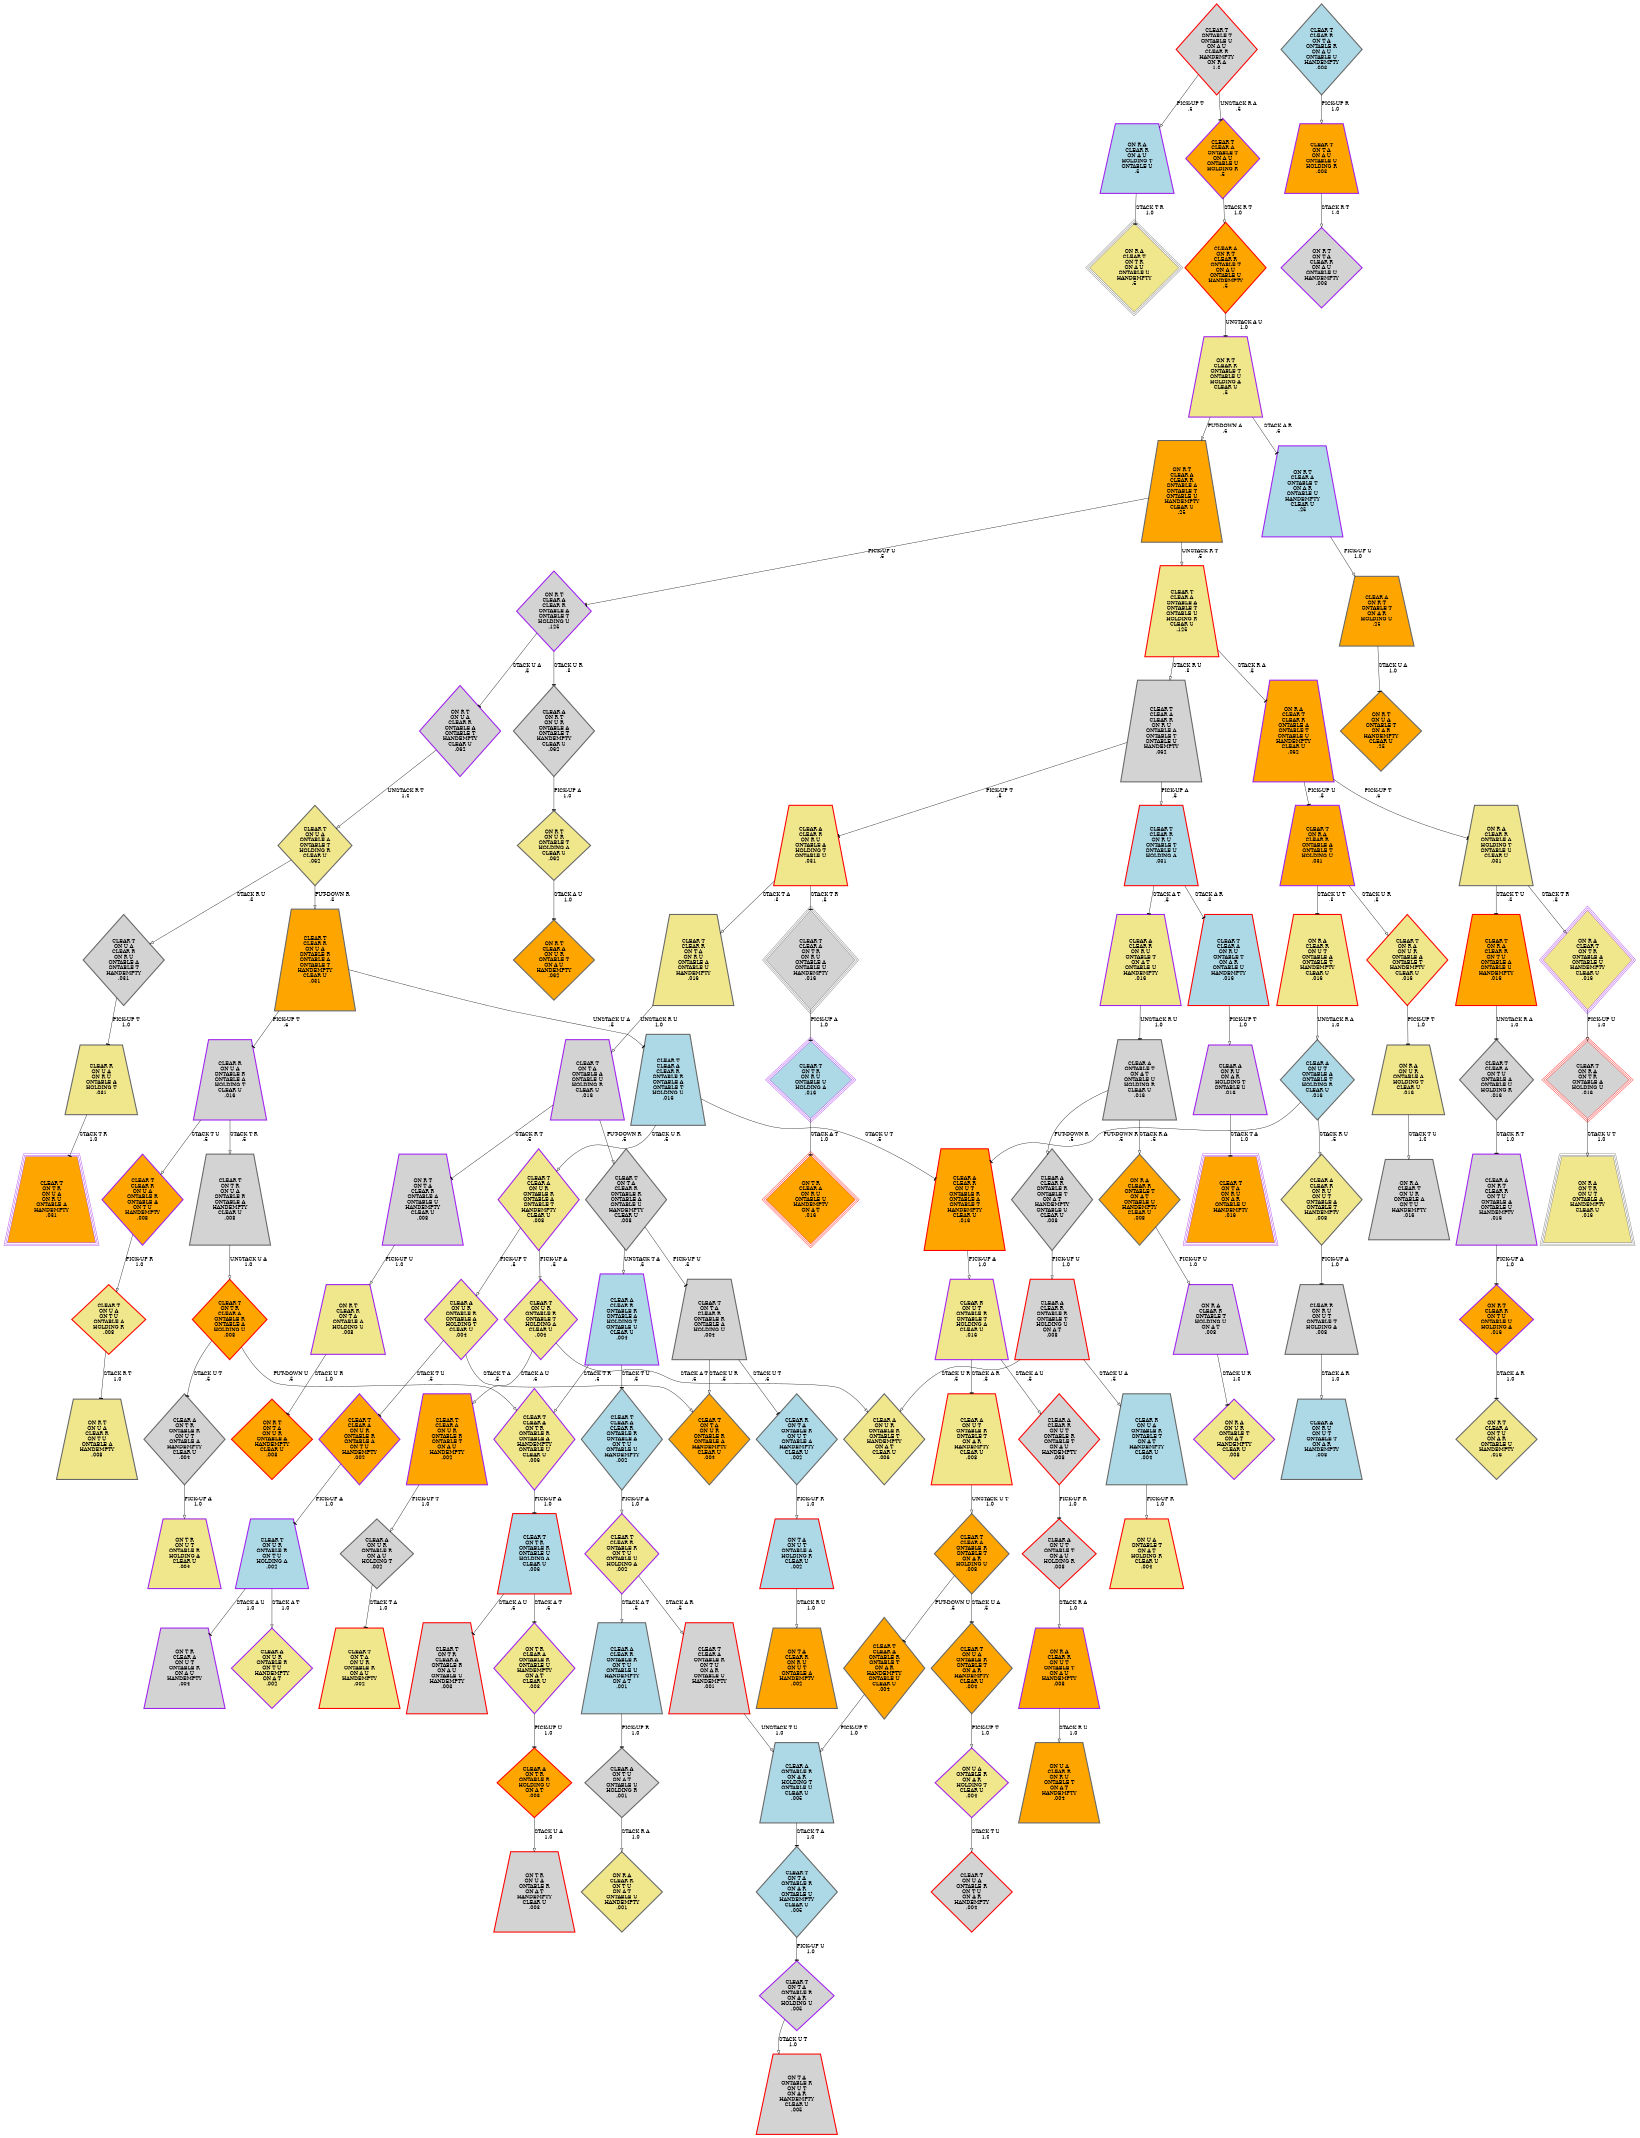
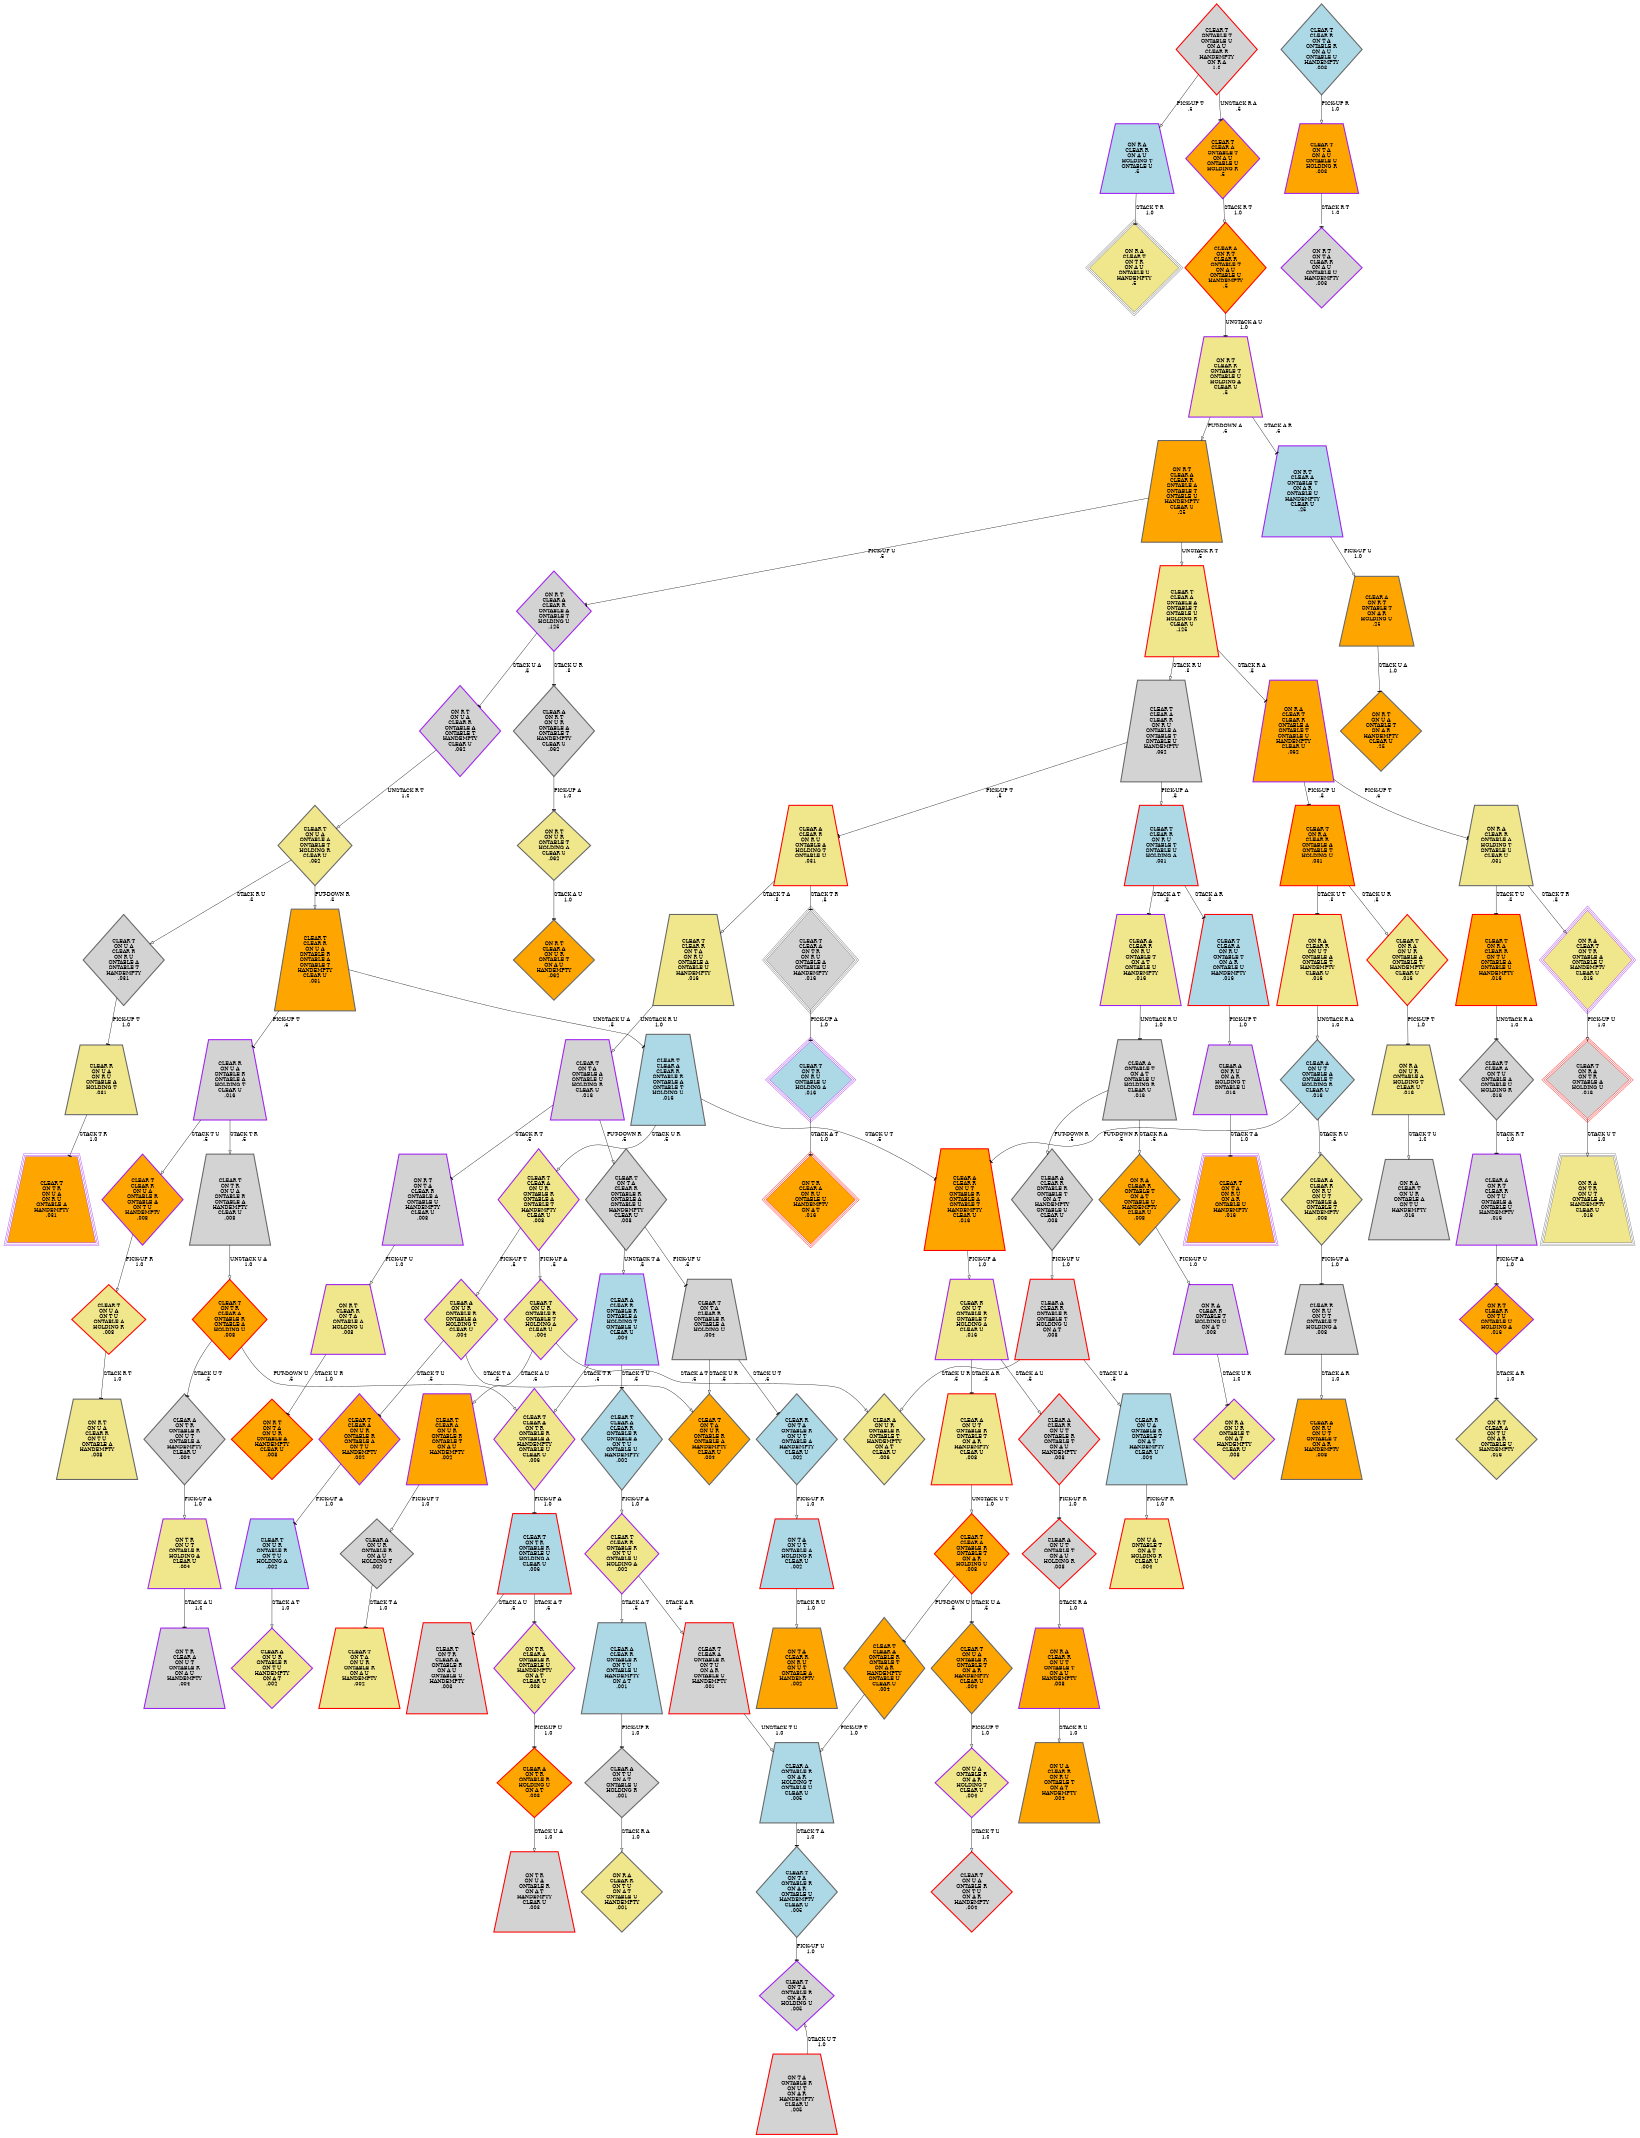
(1322, 209) -> (1322, 209)
(1317, 846) -> (1317, 846)
(1322, 1439) -> (1322, 1439)
(972, 1554) -> (972, 1554)
(228, 1611) -> (184, 1607)
(780, 2035) -> (807, 2040)
